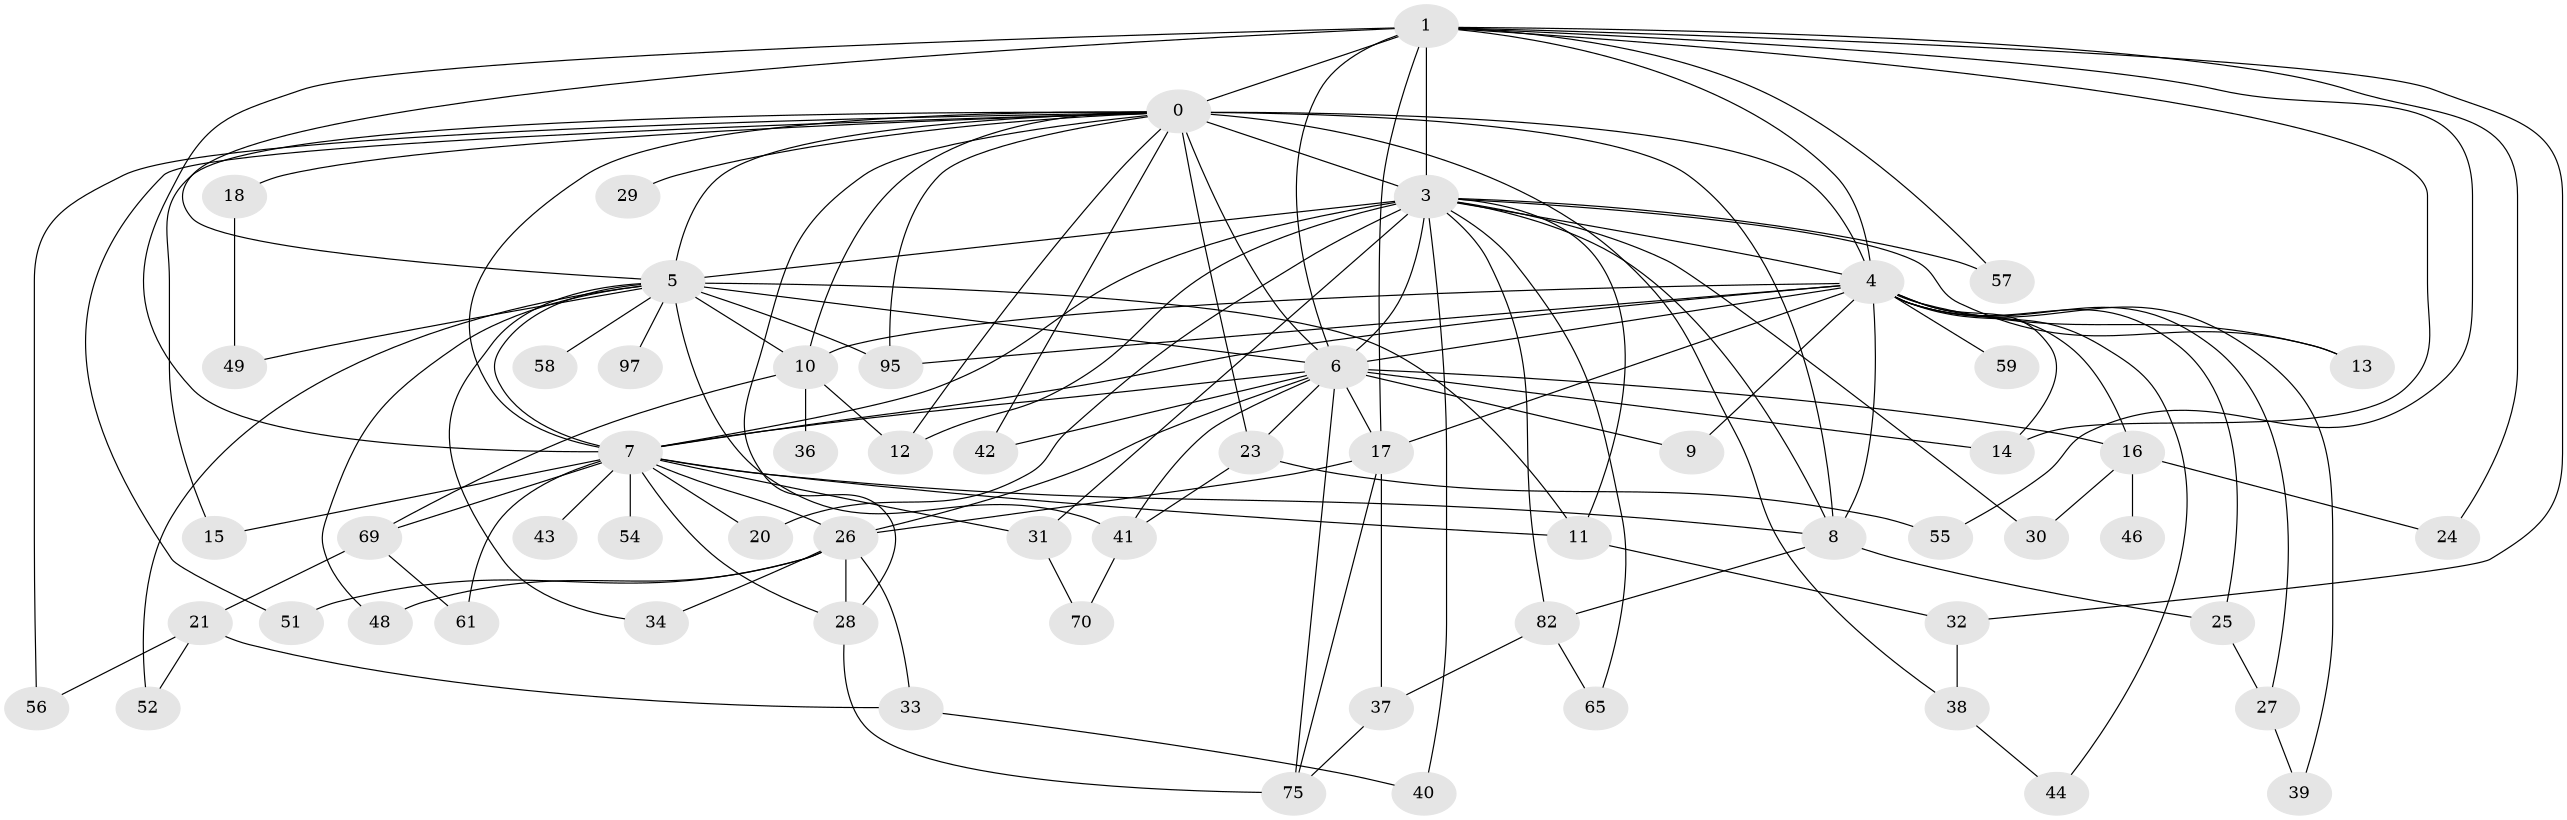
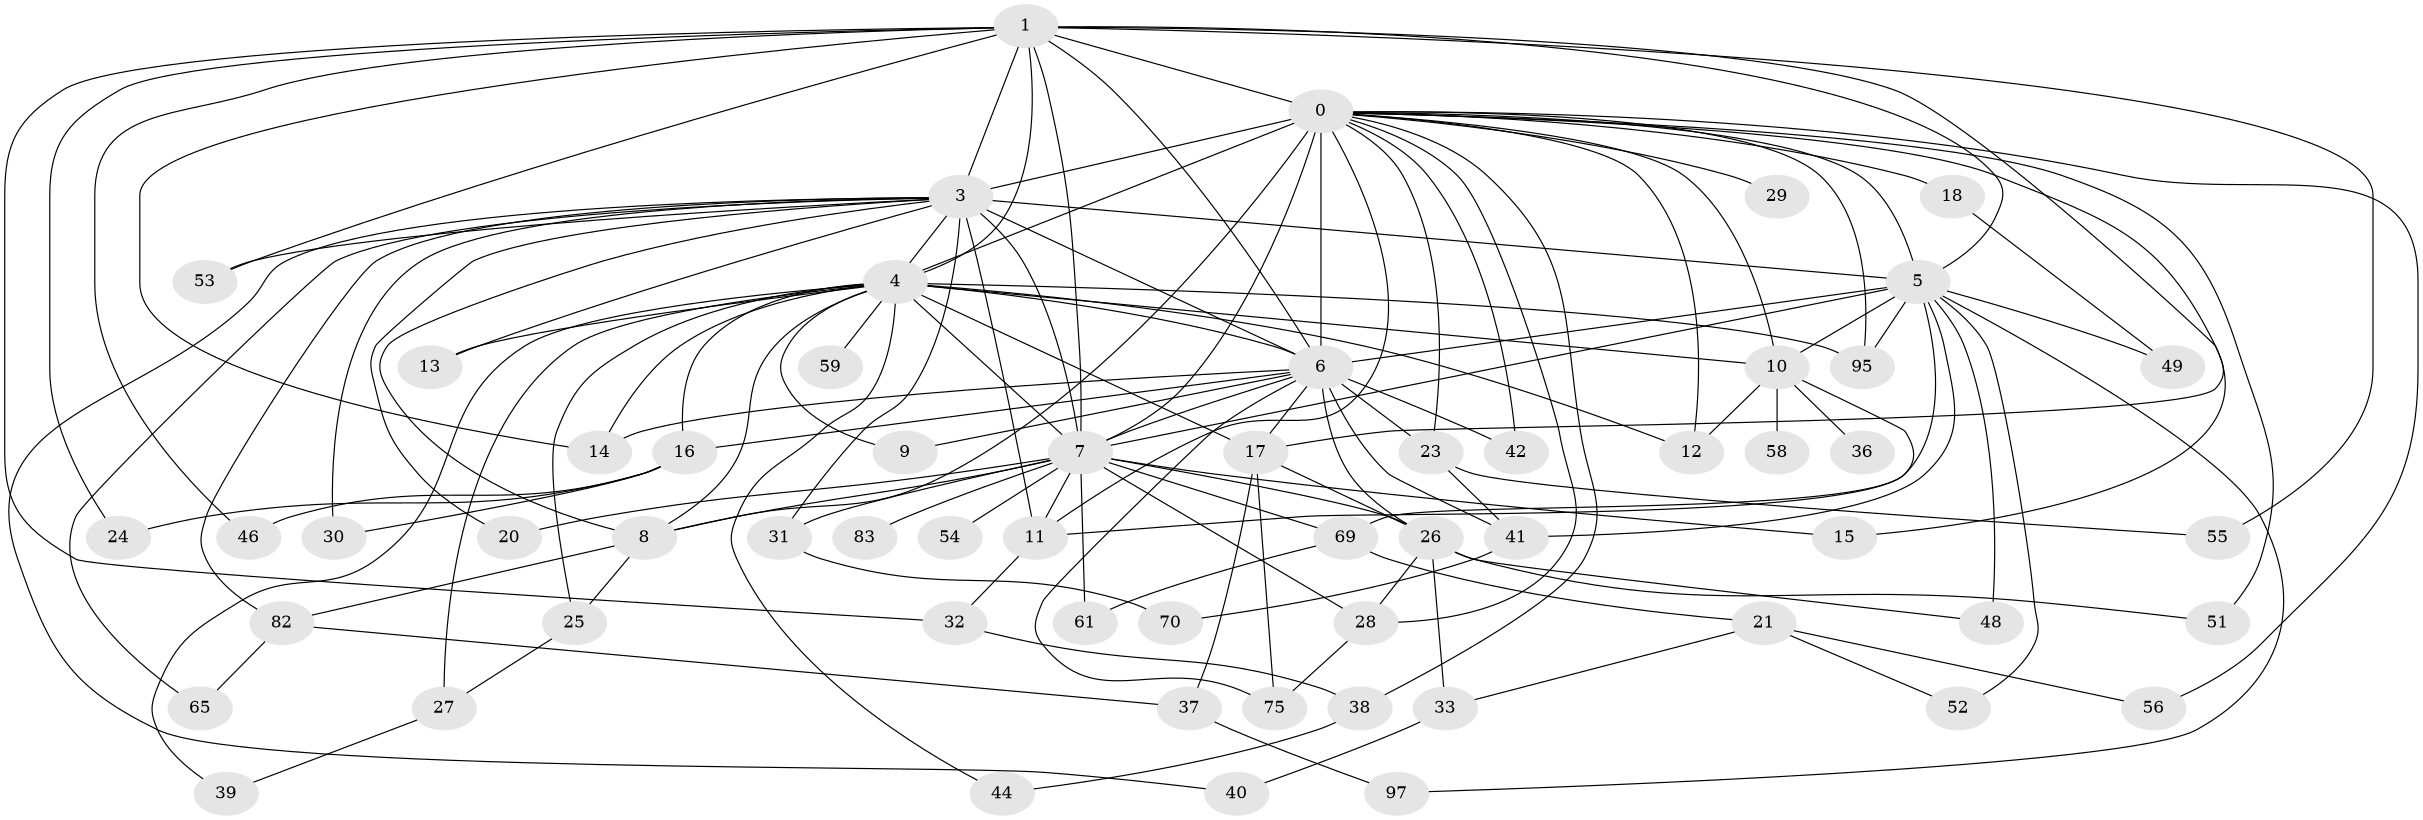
none -> (335, 74)
(2002, 282) -> (205, 282)
(1147, 323) -> (1284, 330)
(609, 325) -> (1777, 410)
none -> (1308, 420)
(545, 538) -> (865, 538)
(656, 623) -> none
(1338, 751) -> (1291, 754)
